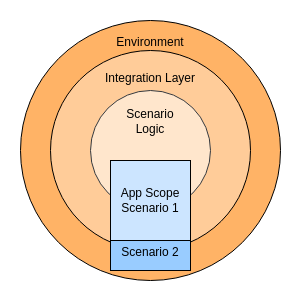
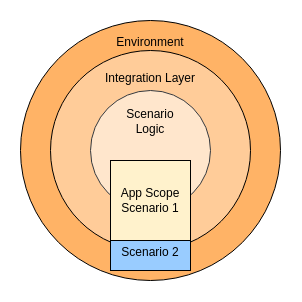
(151, 201) -> (151, 201)
